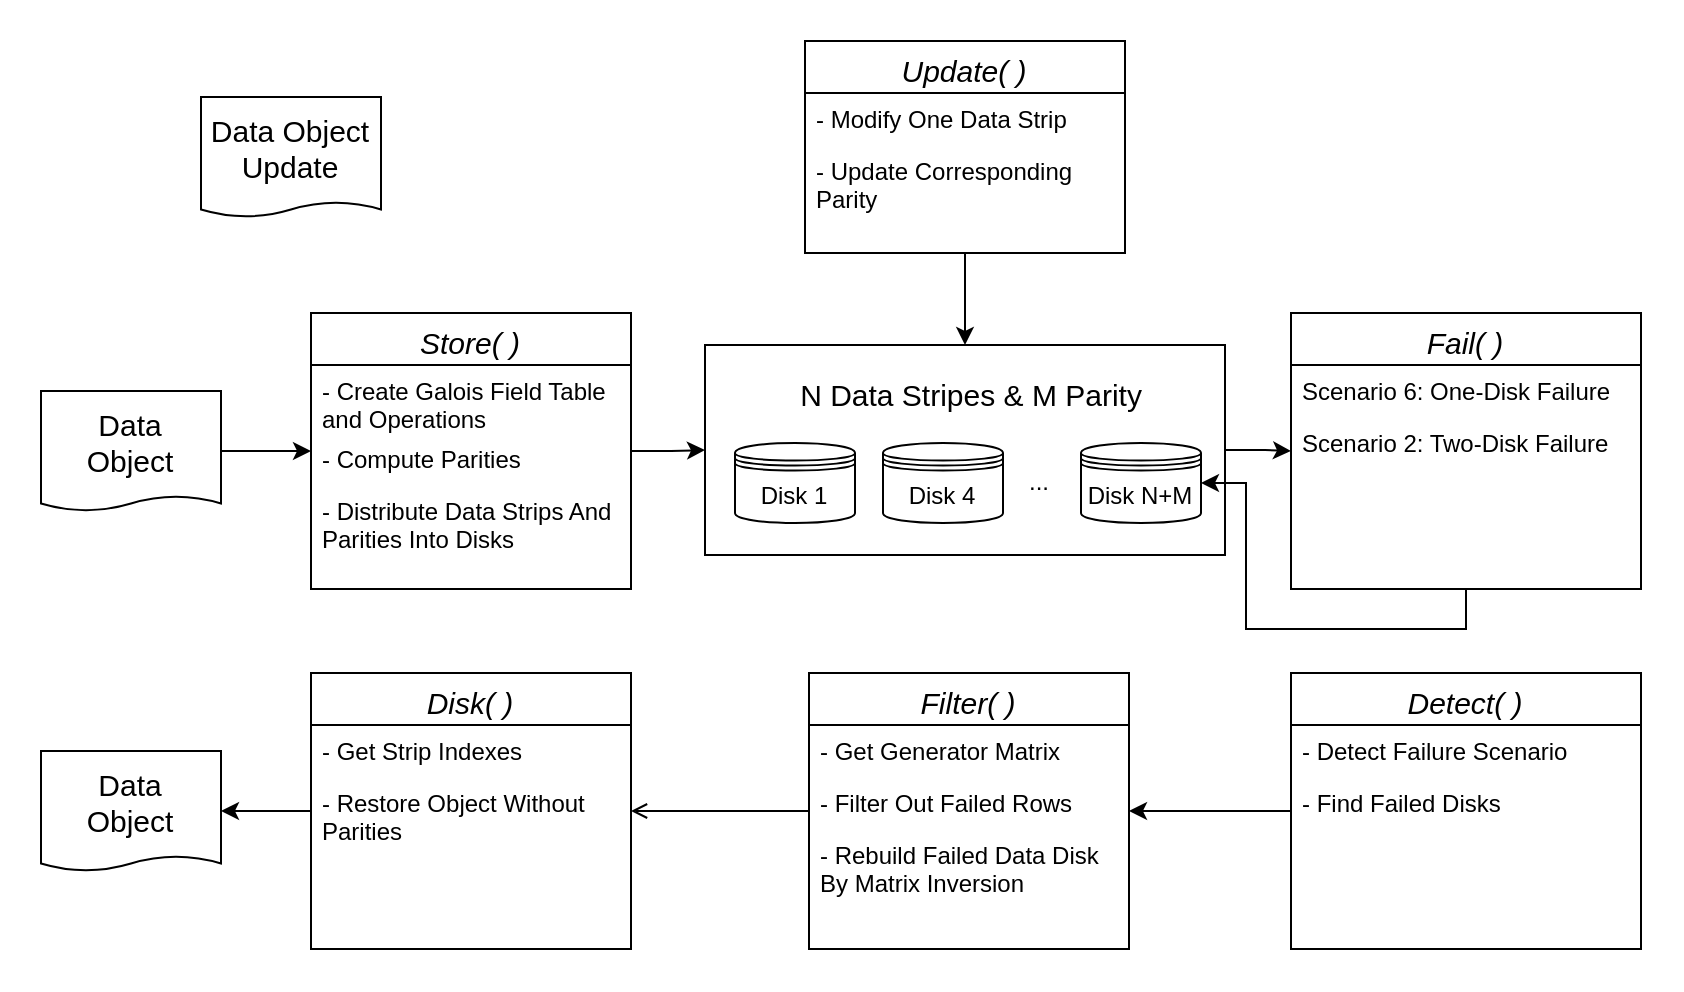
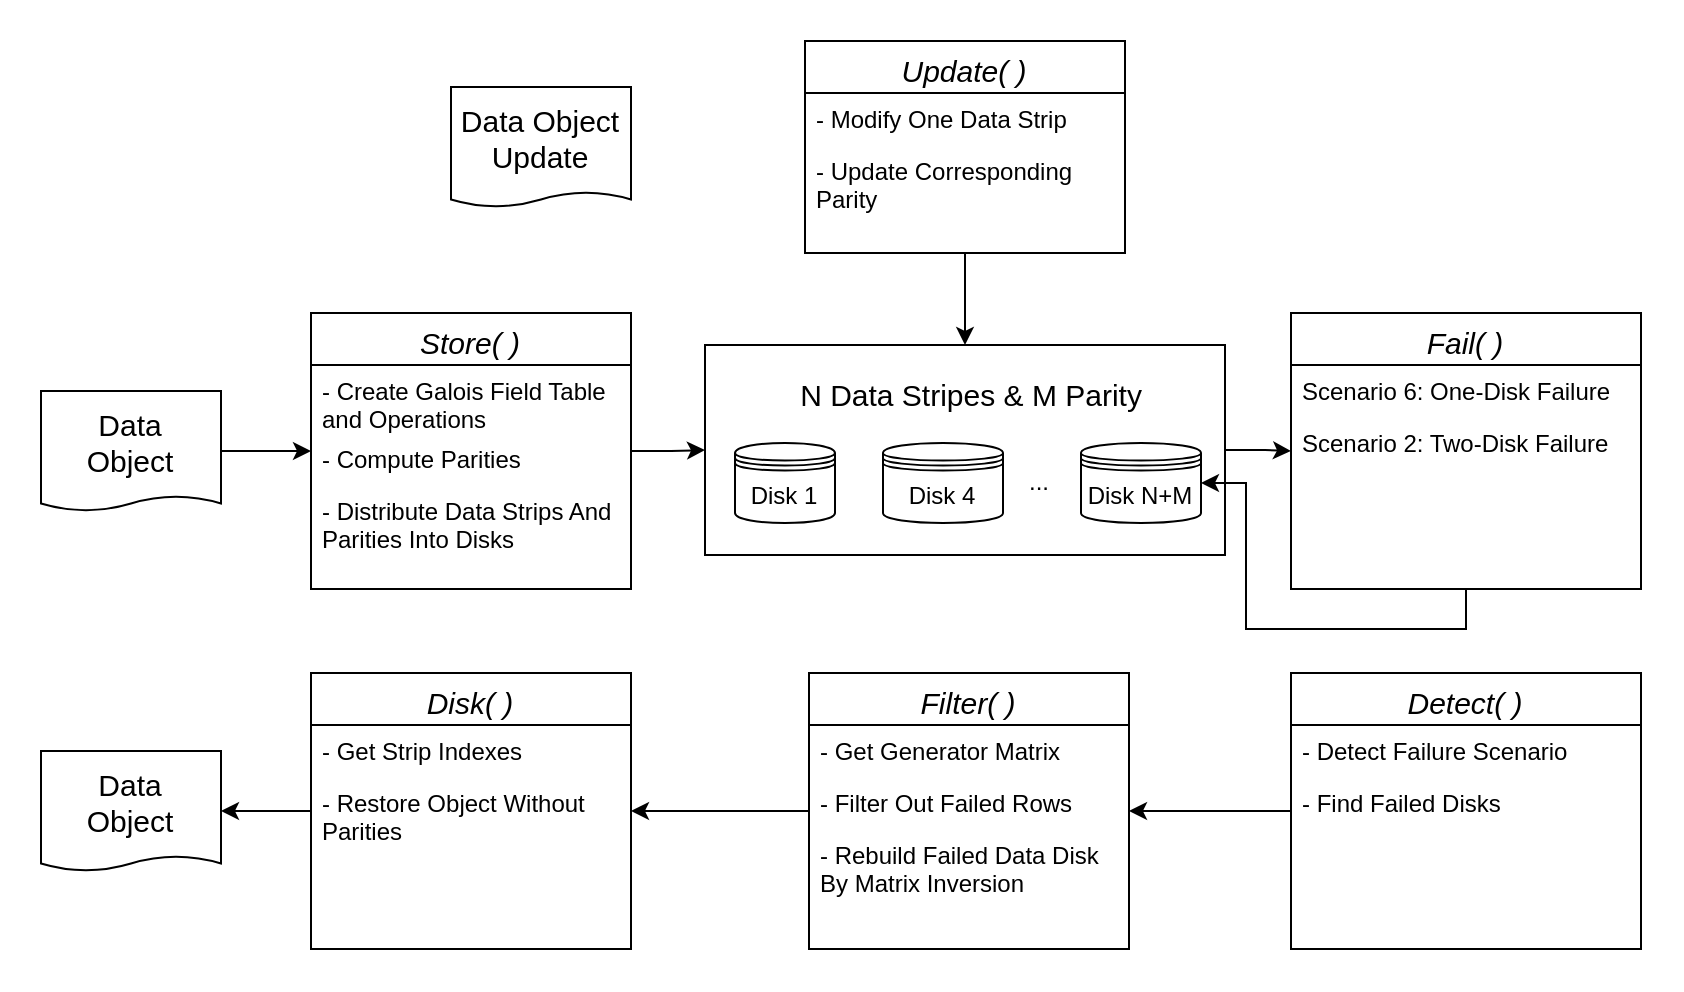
(291, 157) -> (541, 147)
(795, 483) -> (785, 483)
(643, 811) -> (646, 811)
